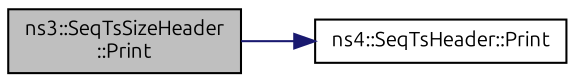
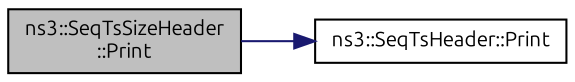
(441, 41) -> (441, 41)
